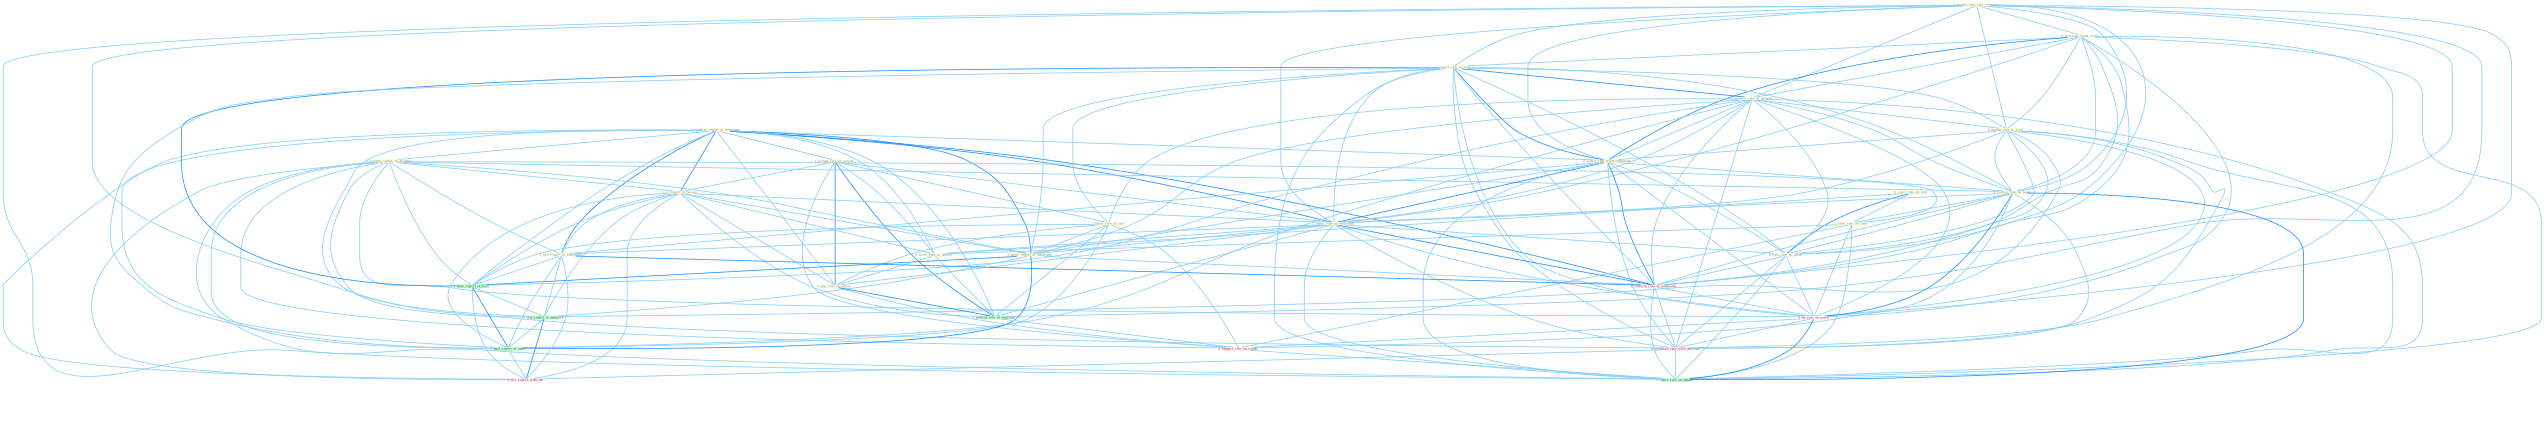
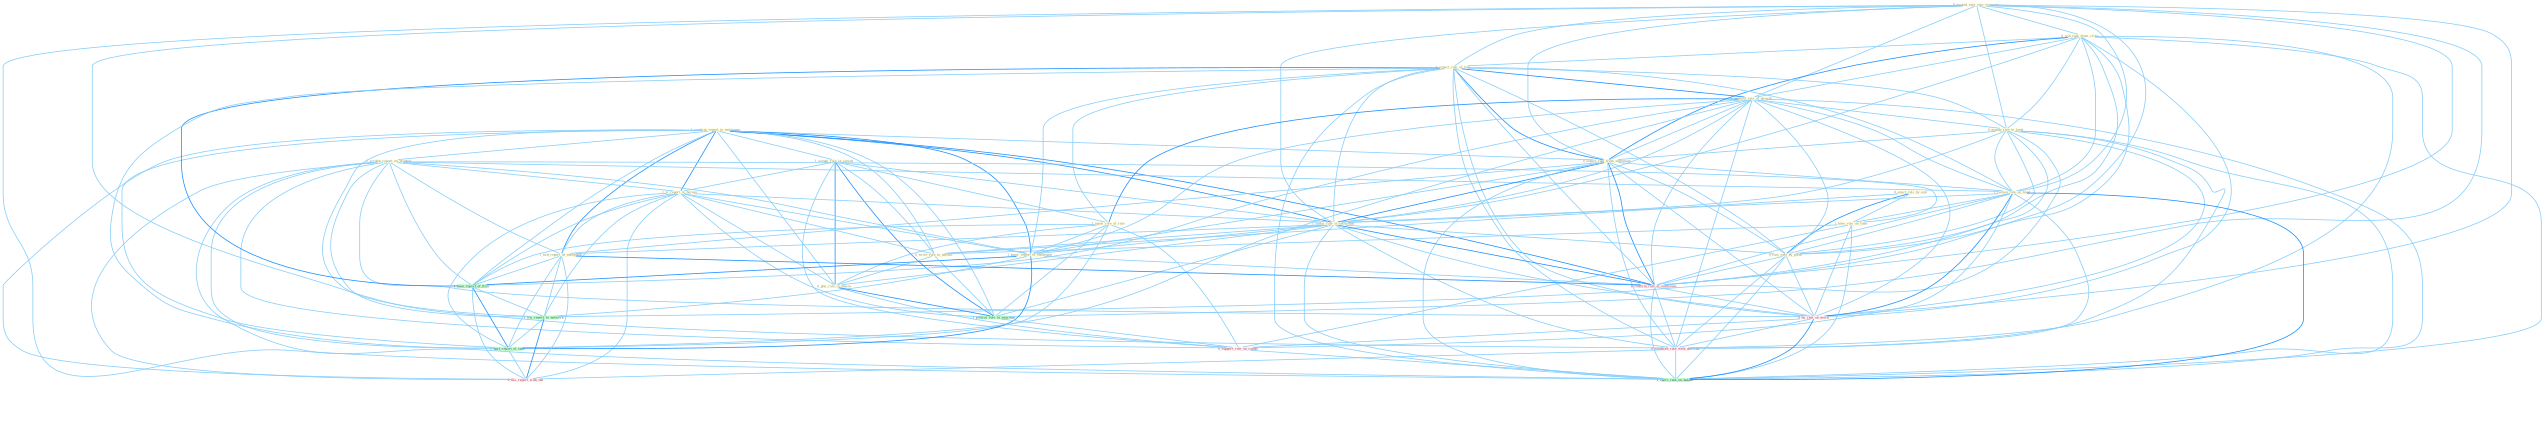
(1403, 109) -> (1403, 109)
